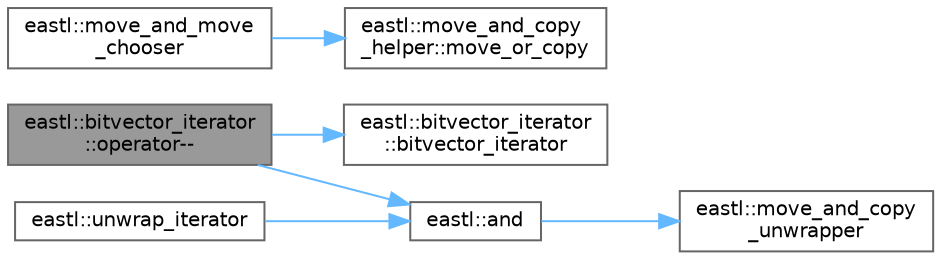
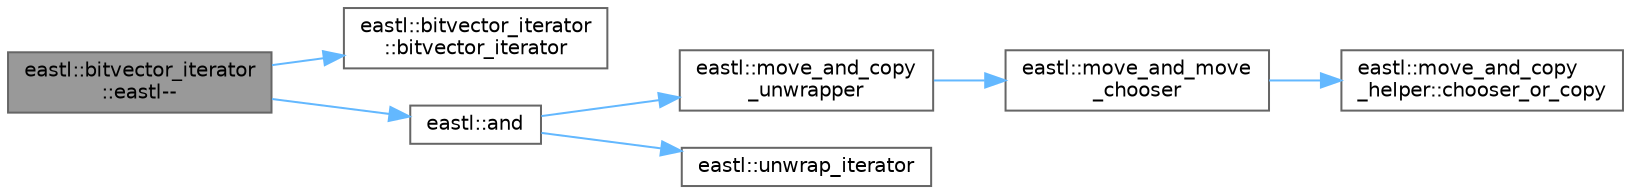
(476, 38) -> (1482, 80)
none -> (959, 80)
(140, 135) -> (140, 82)
(327, 221) -> (601, 141)
